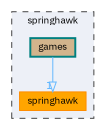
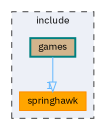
(53, 21) -> (53, 21)
